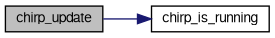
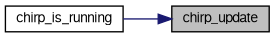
(120, 19) -> (141, 19)
